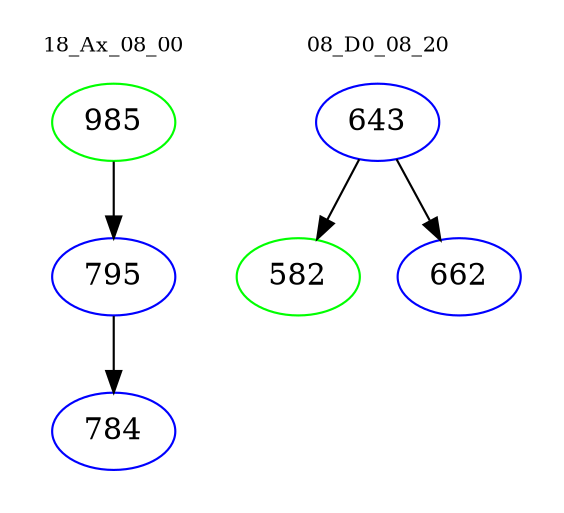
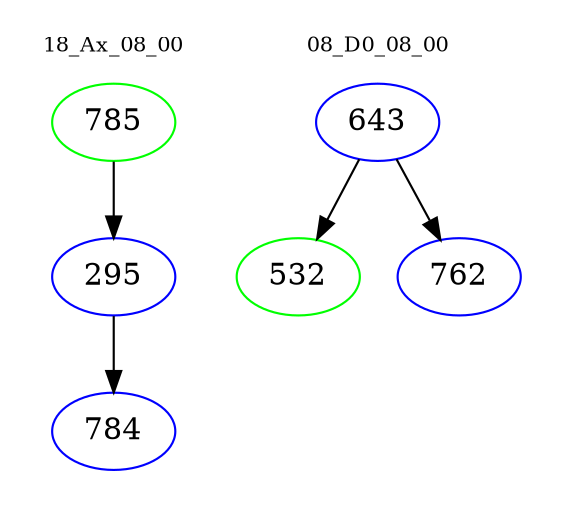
(379, 46) -> (379, 46)
(114, 122) -> (114, 122)
(114, 277) -> (114, 277)
(298, 277) -> (298, 277)
(459, 277) -> (459, 277)
